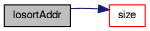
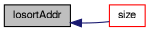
(85, 8) -> (95, 23)
